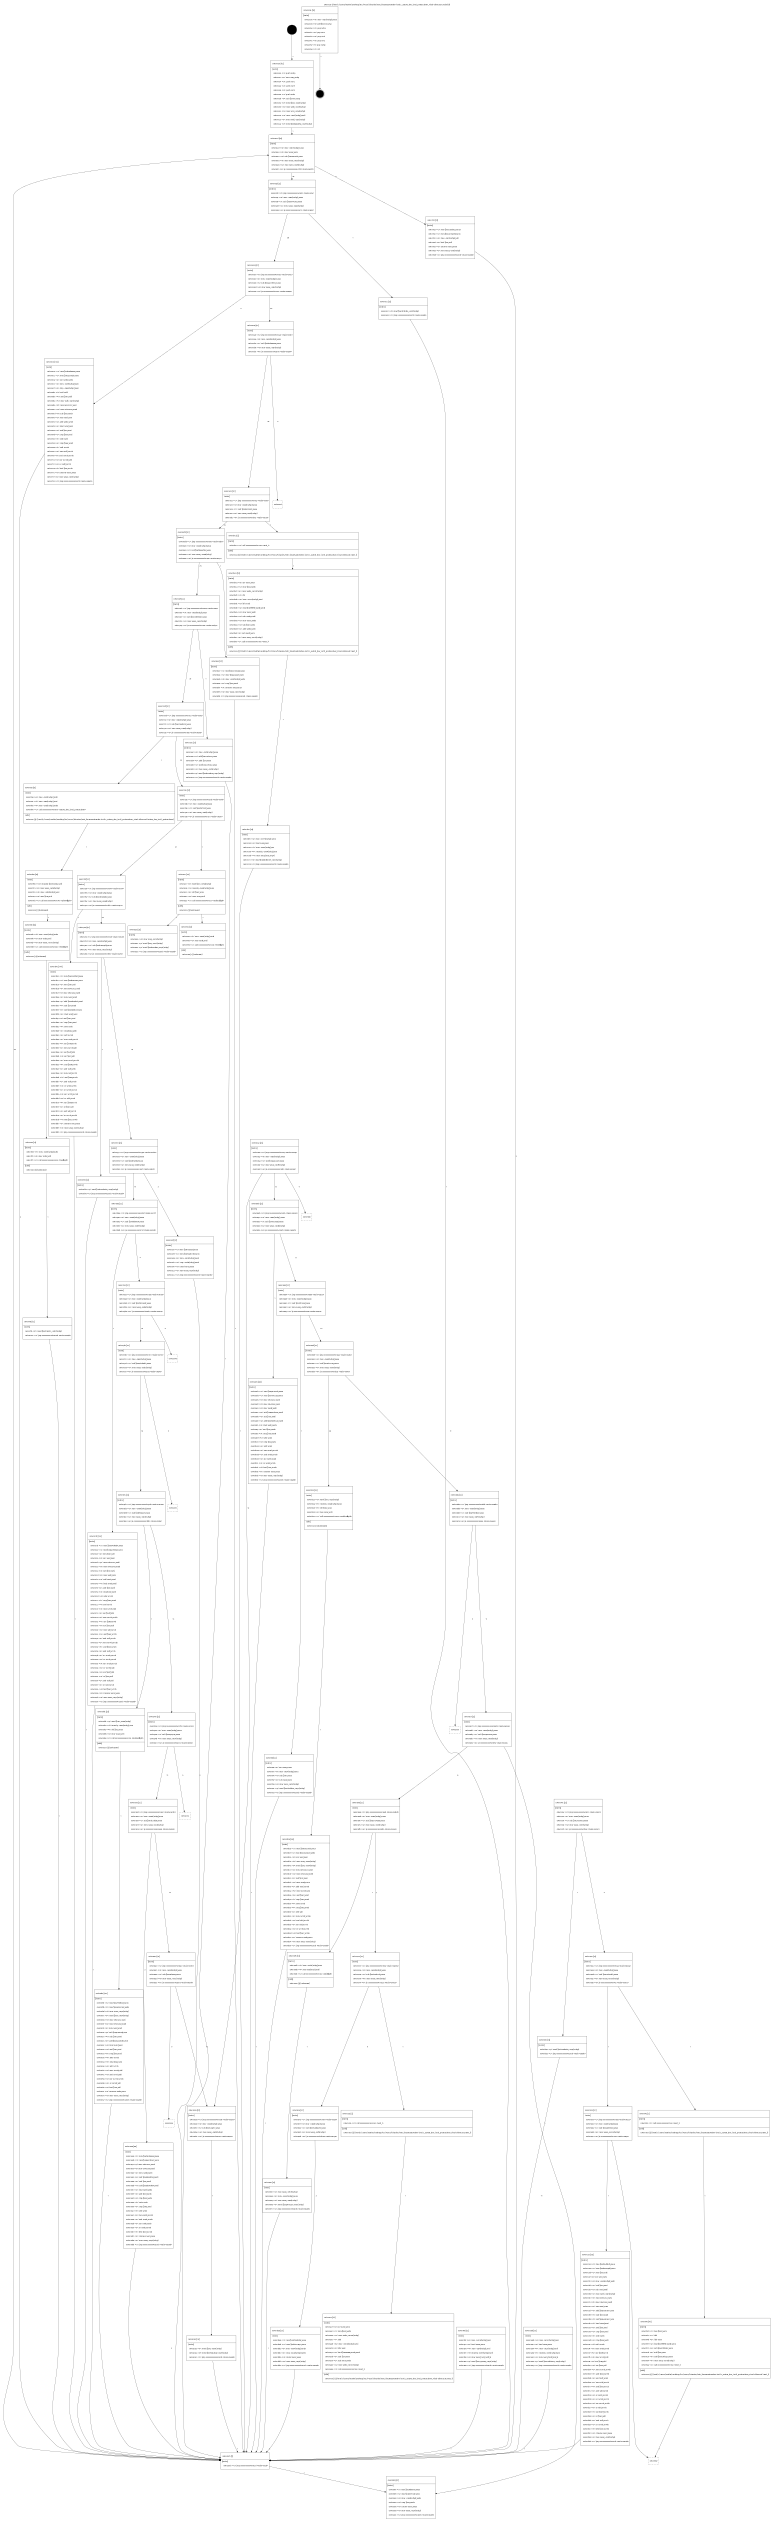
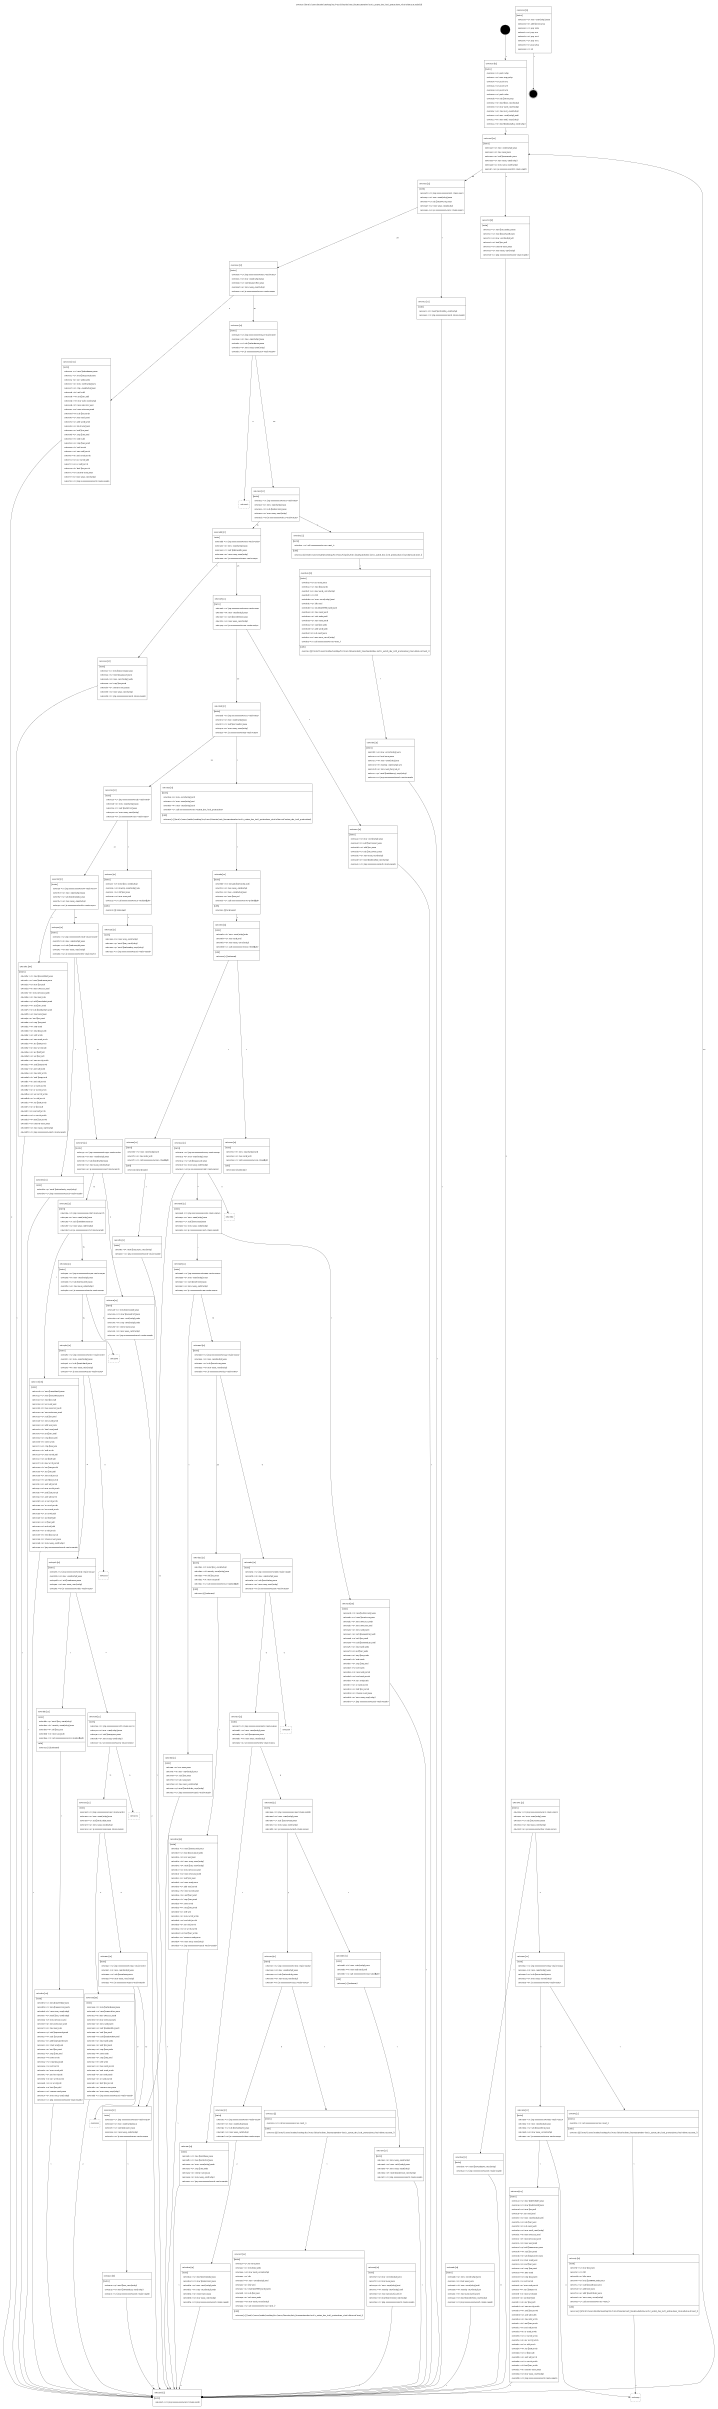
(202, 918) -> (242, 1049)
(327, 2479) -> (174, 2286)
